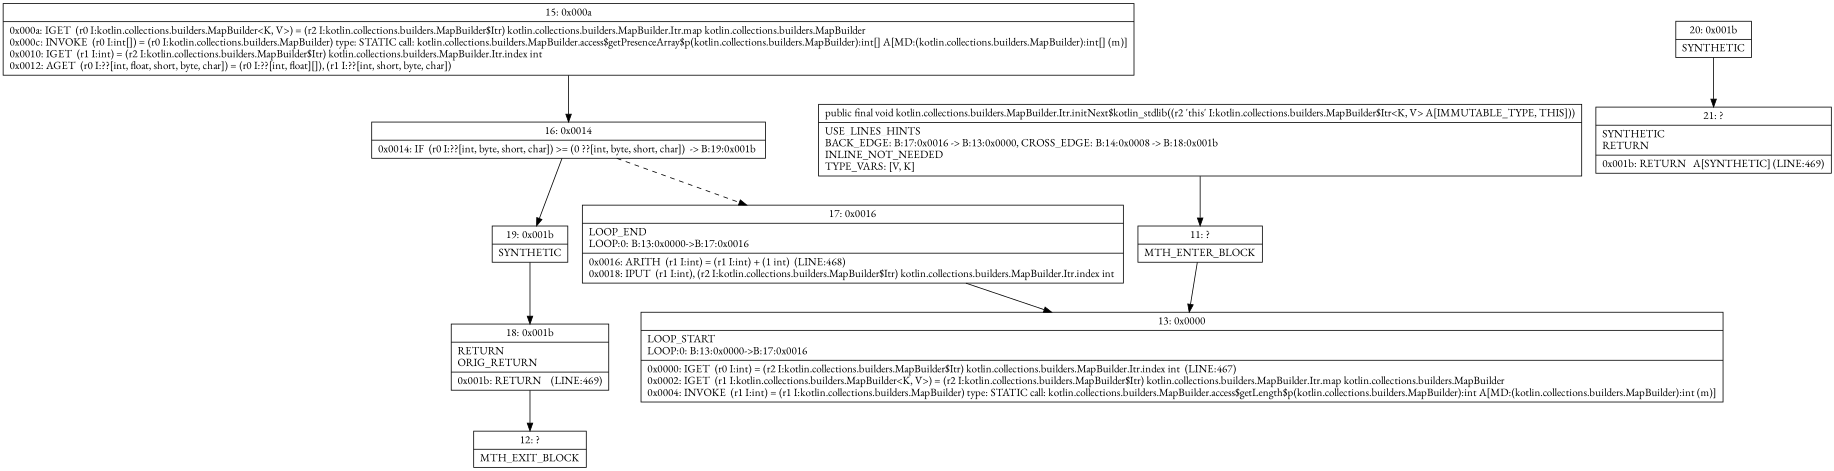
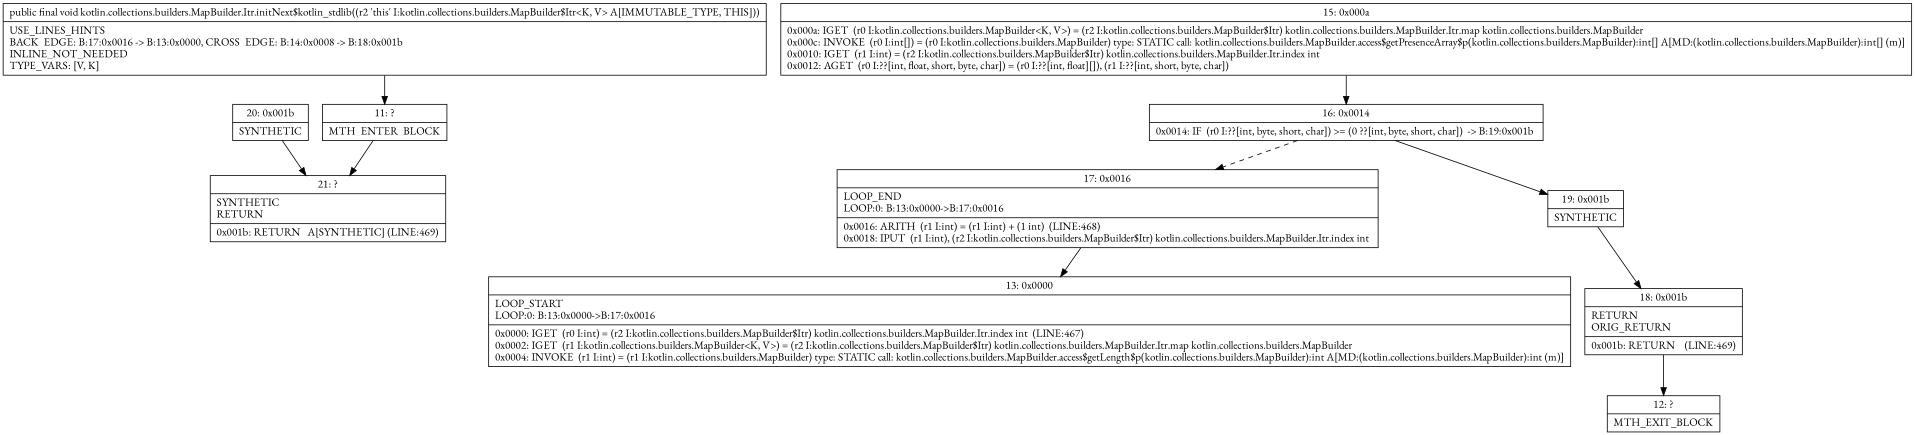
(1194, 283) -> (364, 155)
